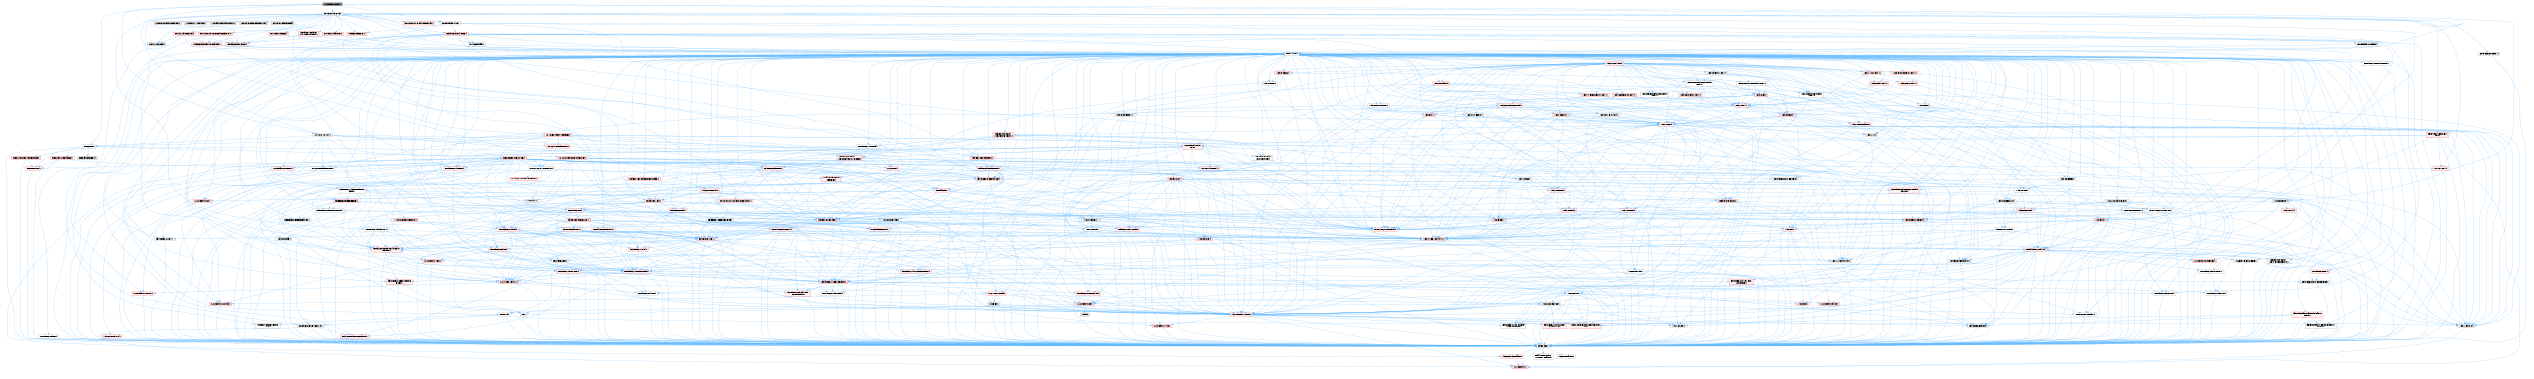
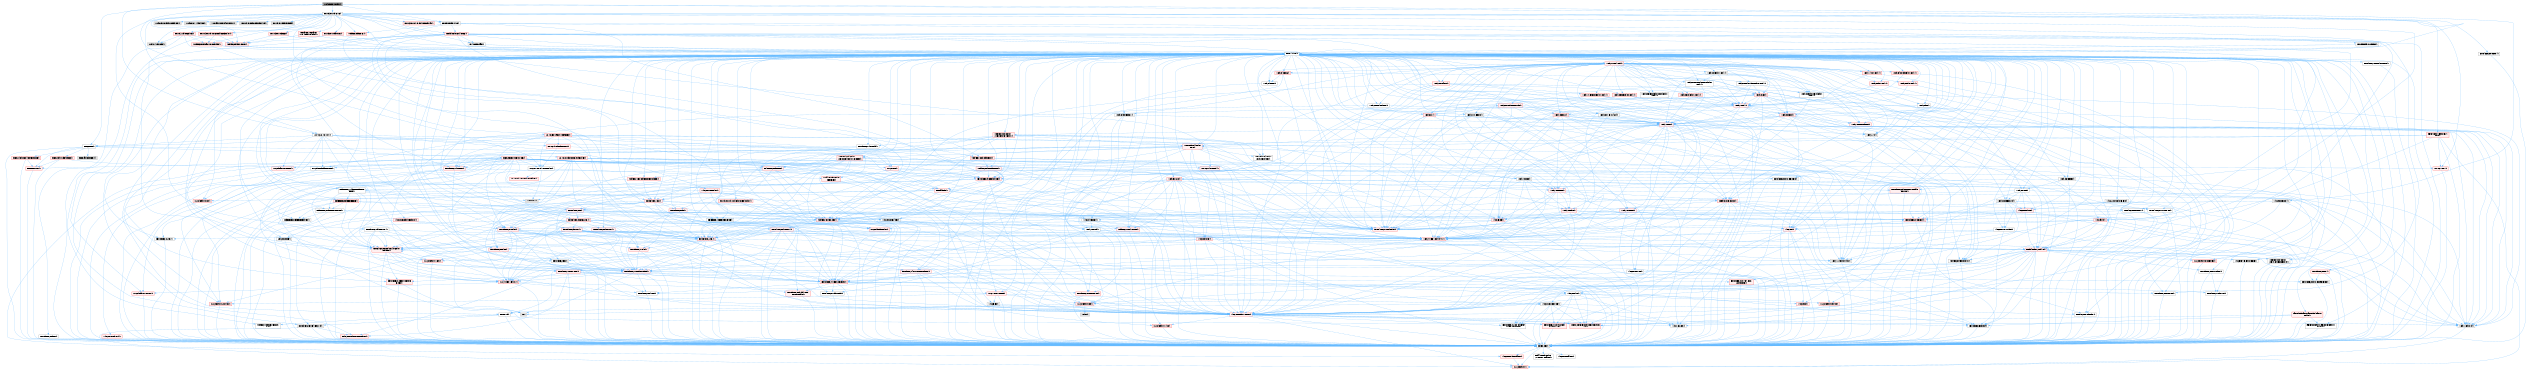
(2289, 211) -> none
